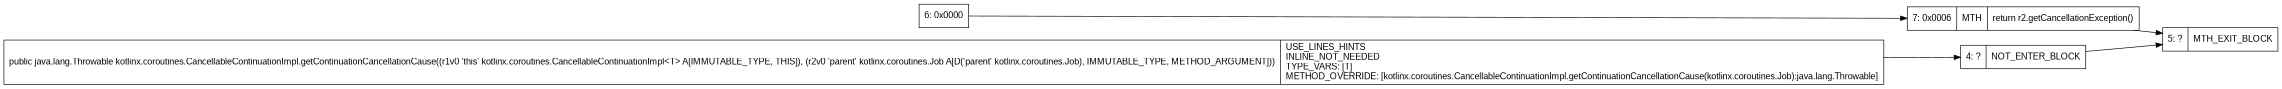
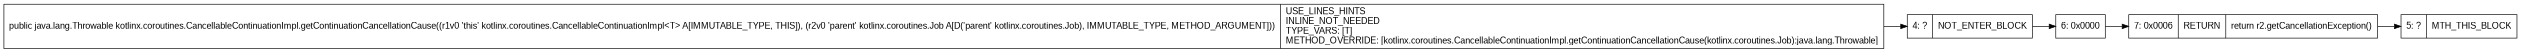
(1972, 18) -> (2202, 26)
(2233, 39) -> (2472, 26)
(2121, 48) -> (2041, 26)
